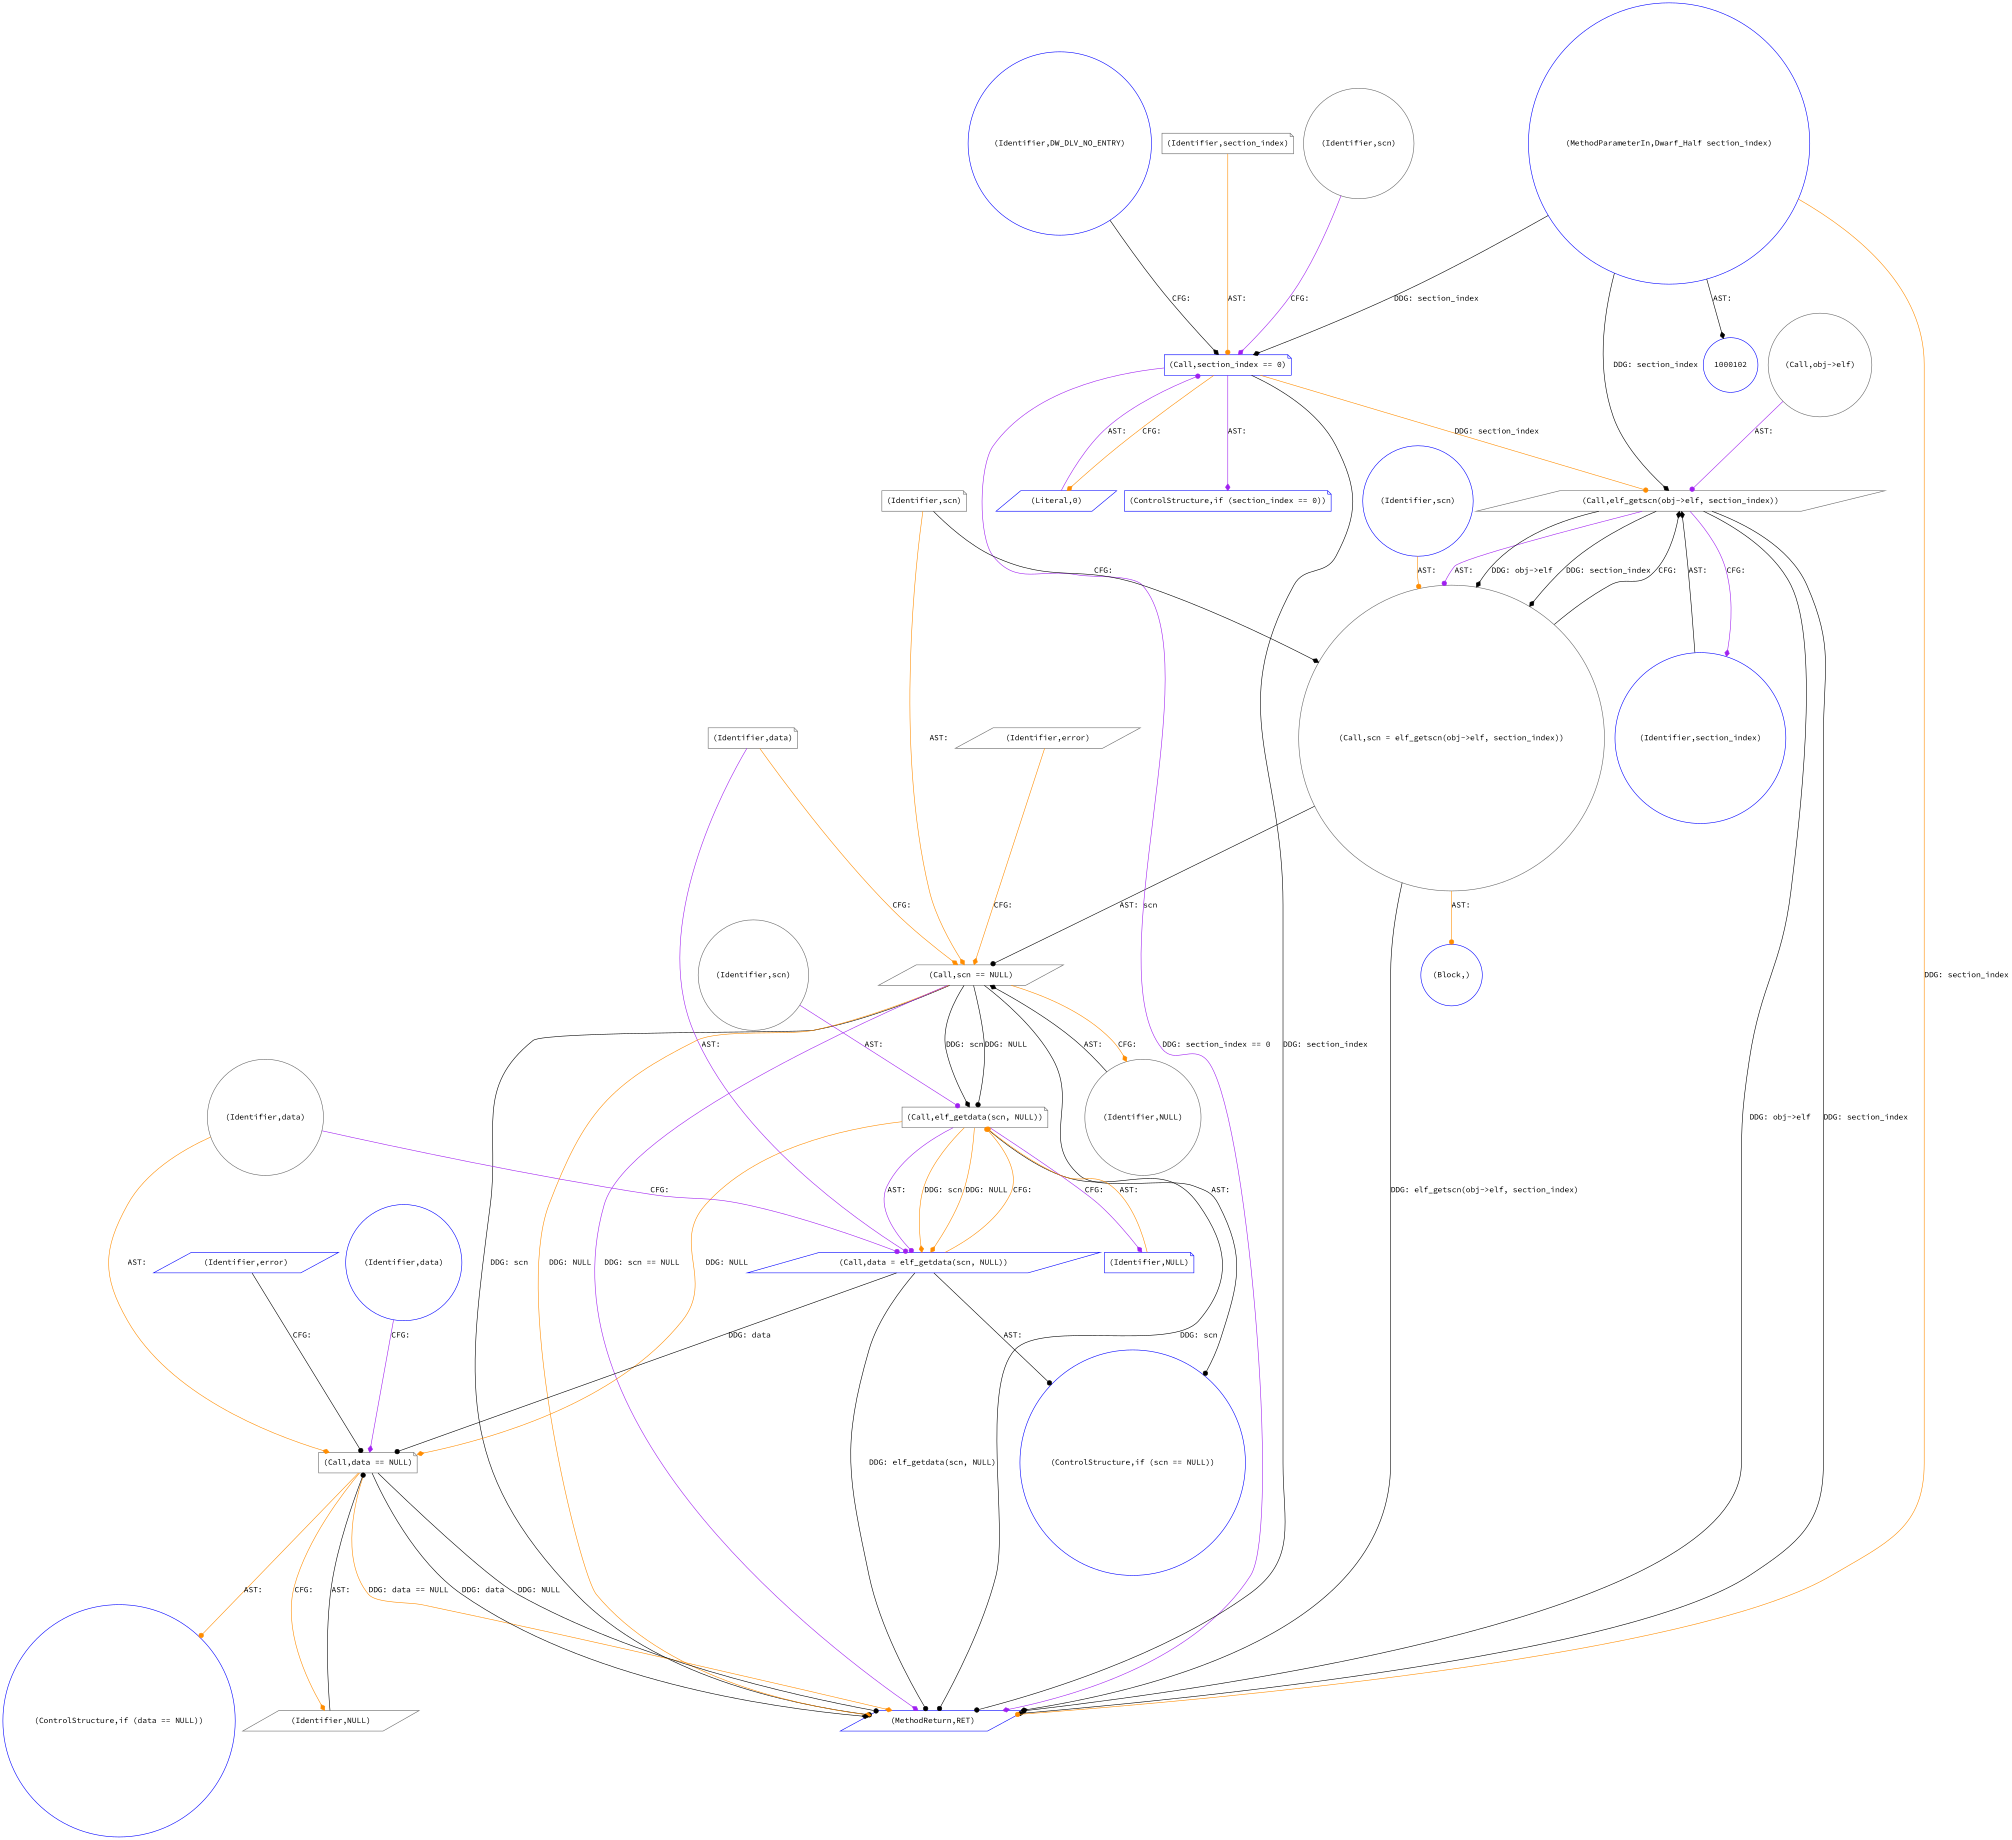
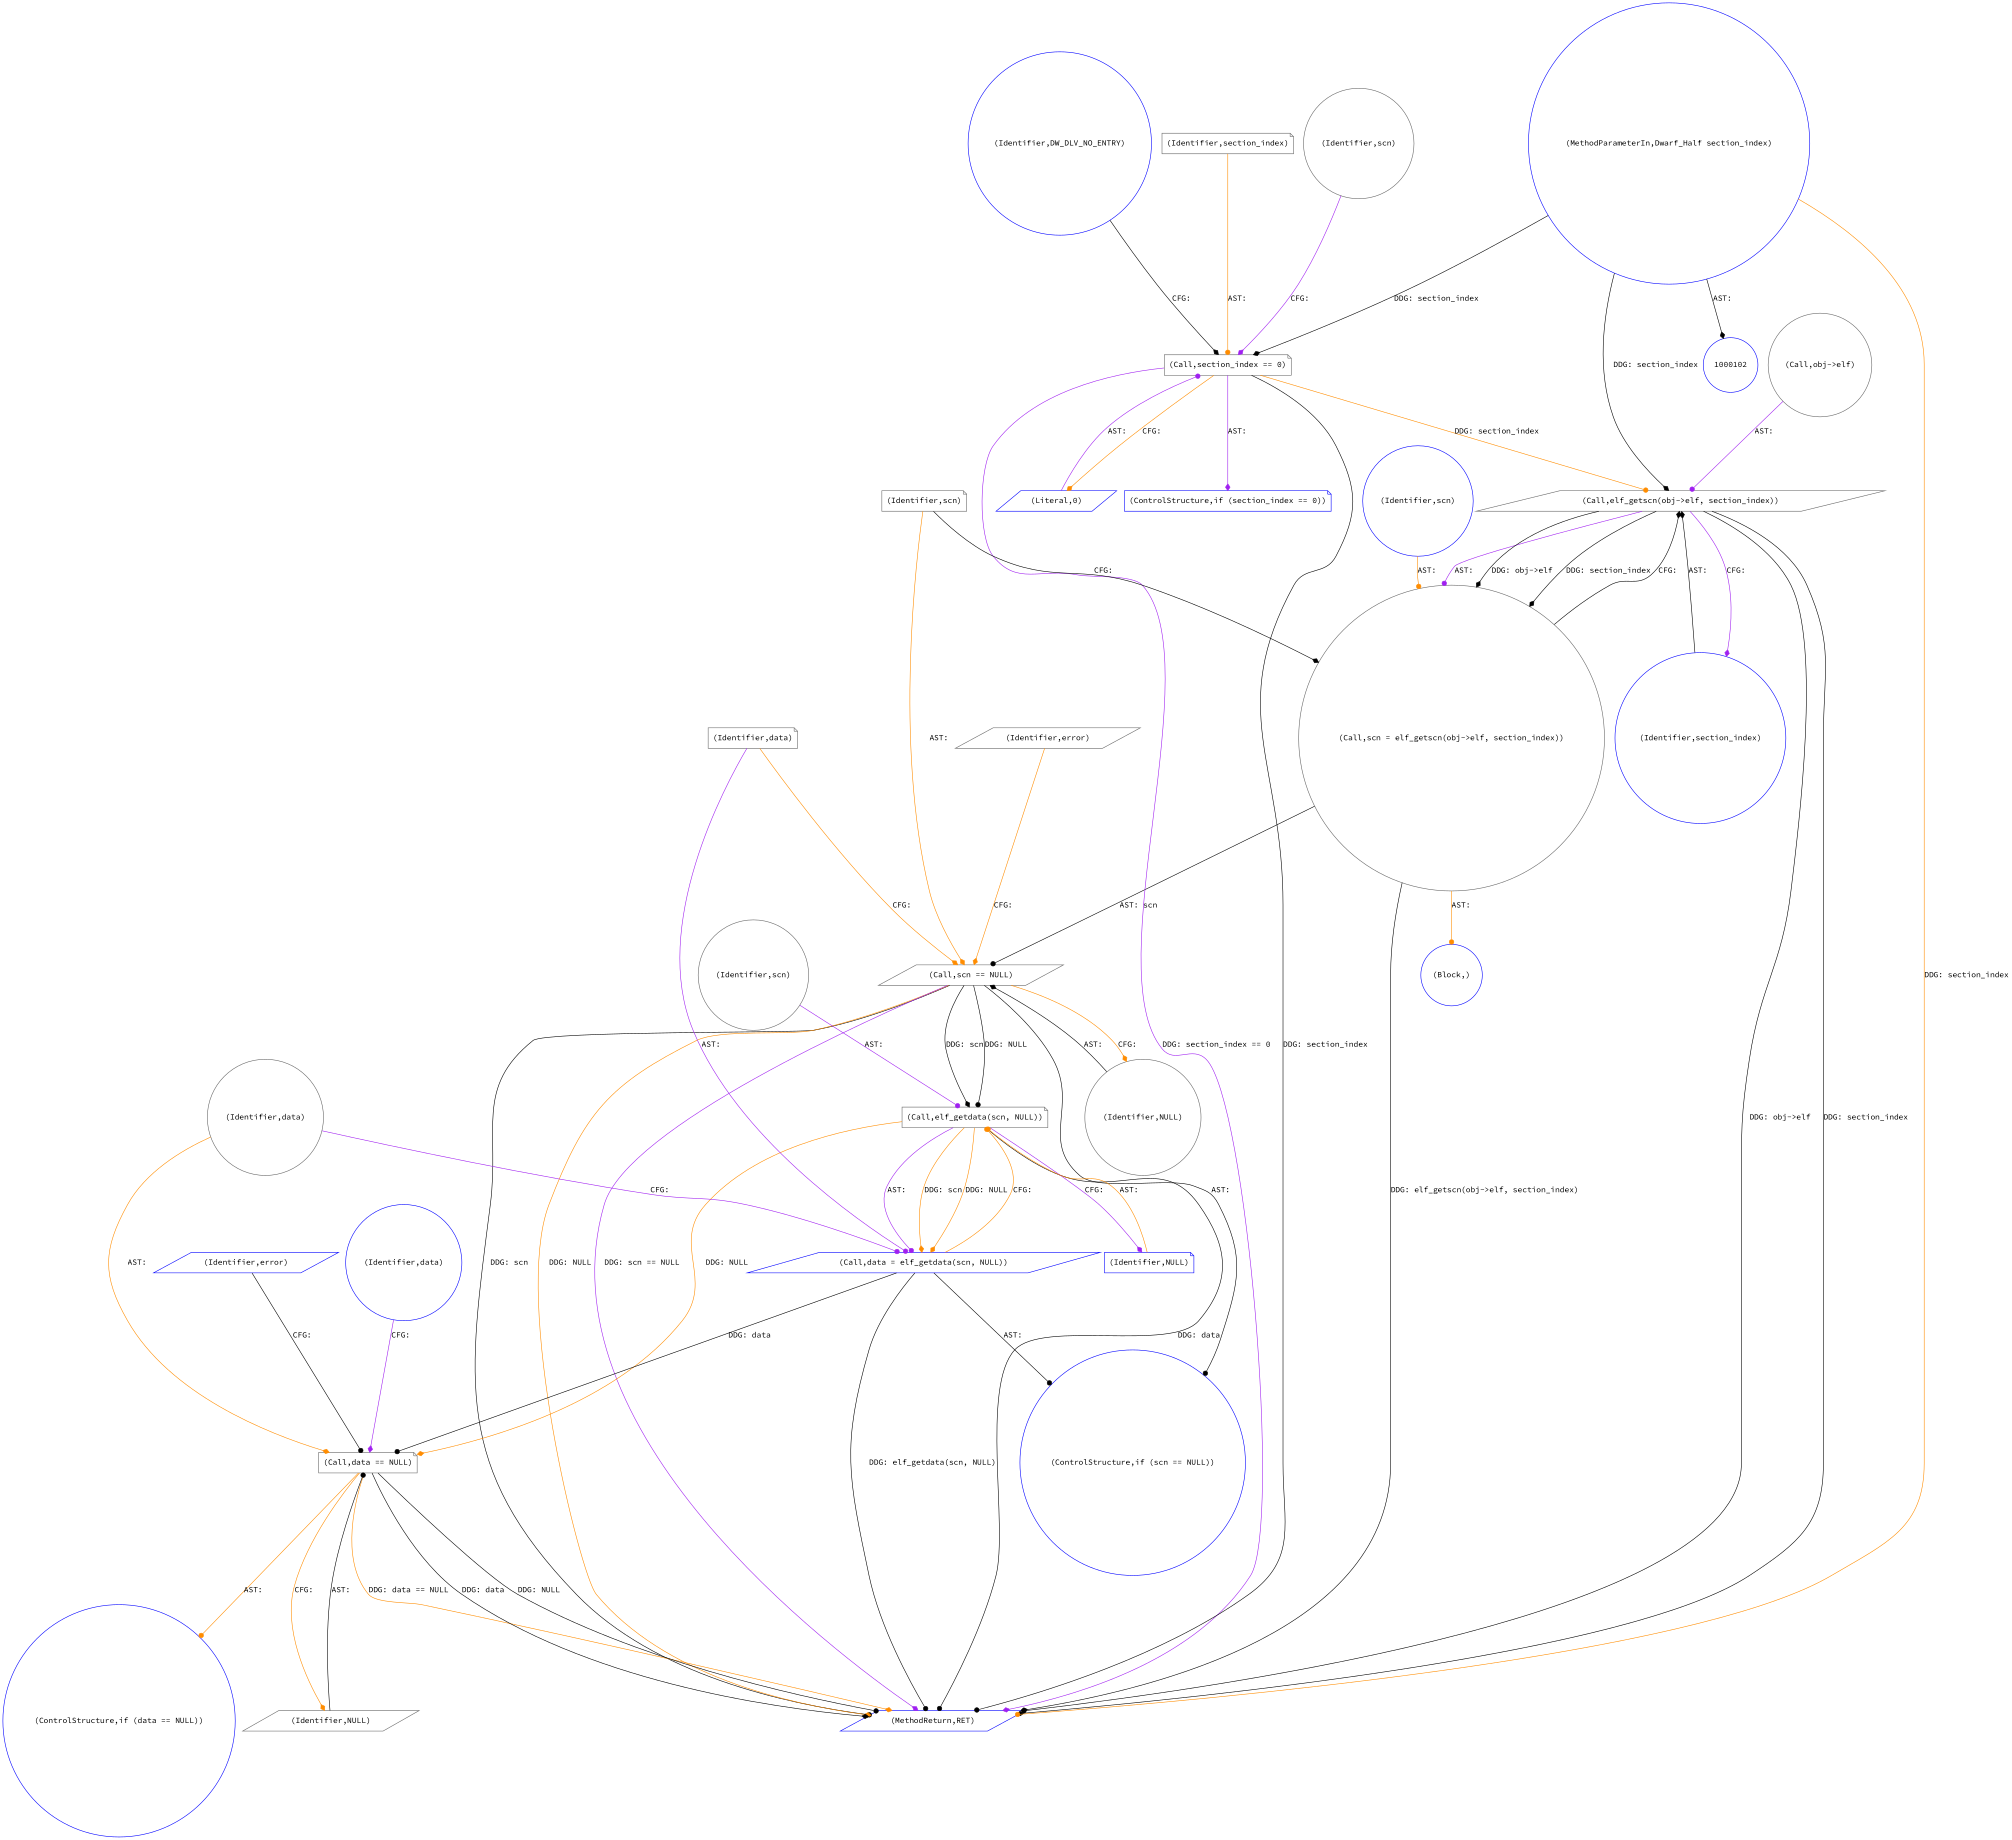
(1228, 365) -> (1228, 365)
(1199, 1335) -> (1199, 1335)
